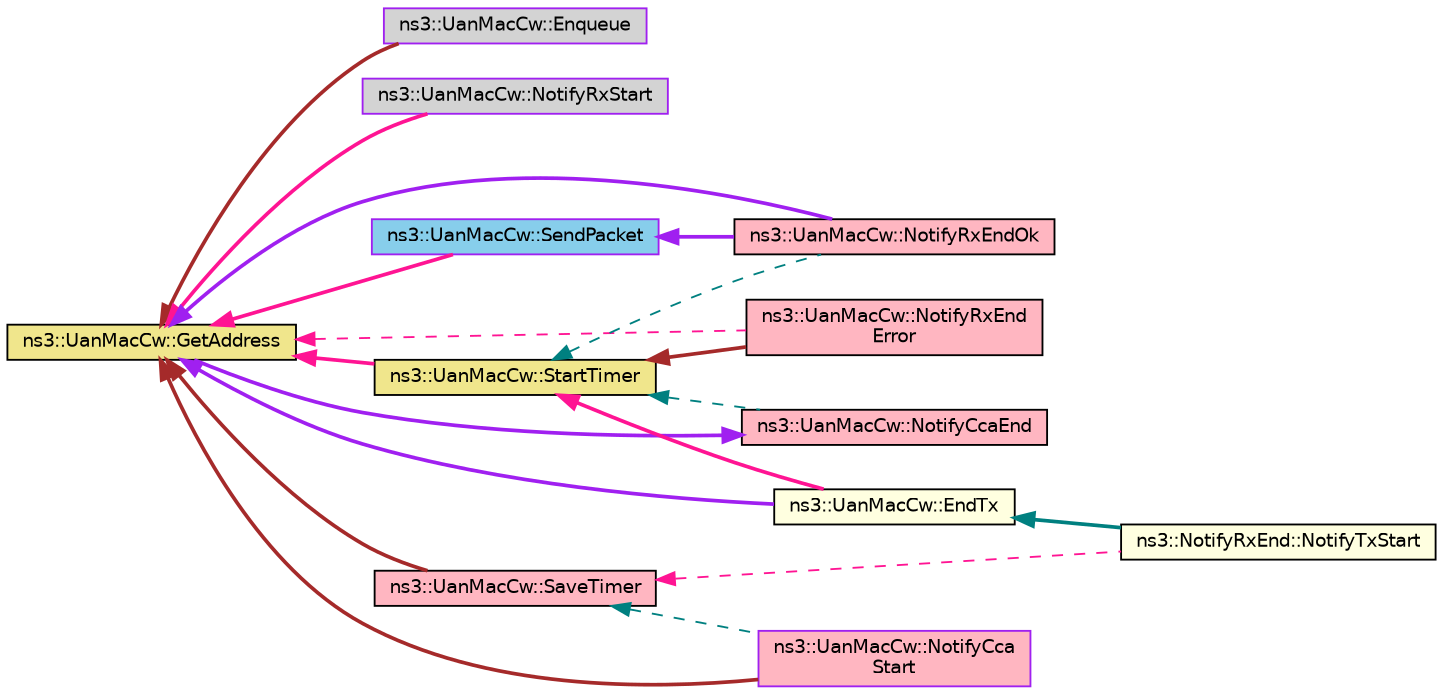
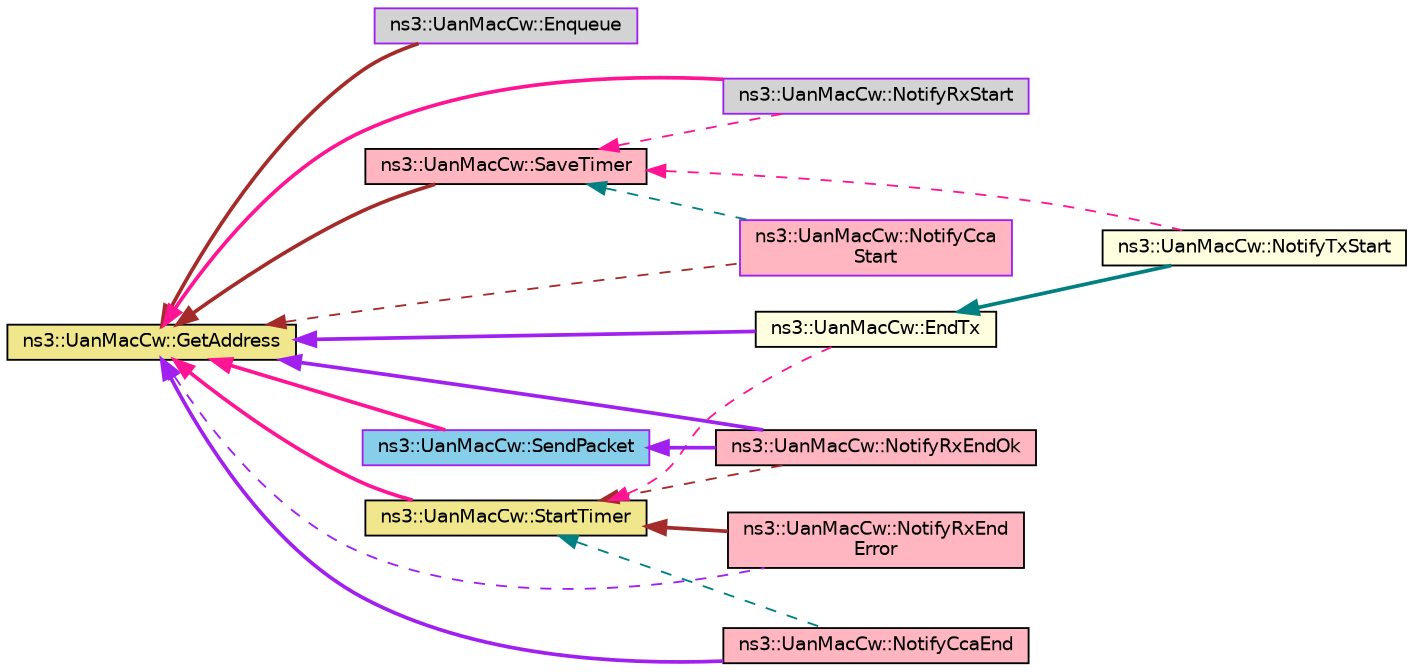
none -> (700, 130)
(693, 297) -> (700, 481)
(530, 335) -> (432, 574)
(454, 425) -> (396, 613)
(699, 450) -> (720, 409)
(1278, 542) -> (1254, 248)
(402, 642) -> (512, 291)
